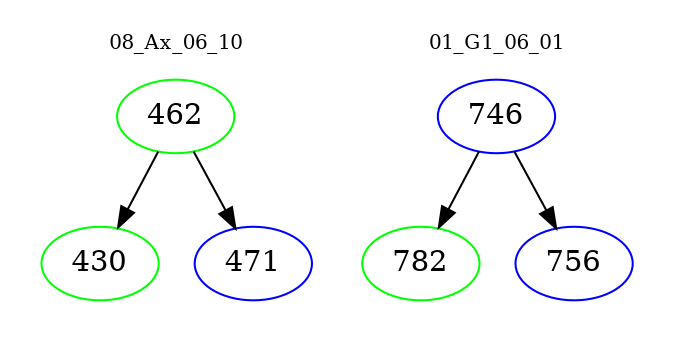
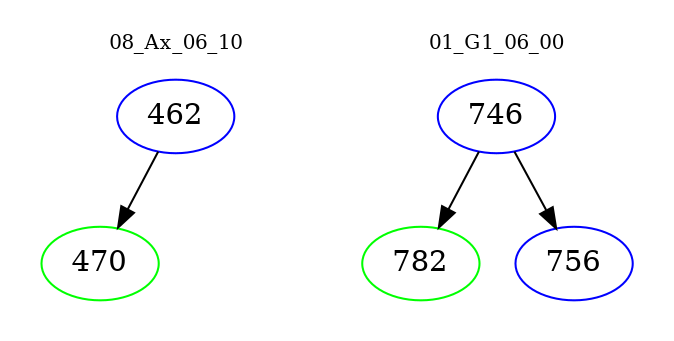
(497, 44) -> (497, 44)
(176, 116) -> (176, 116)
(100, 264) -> (100, 264)
(253, 264) -> none
